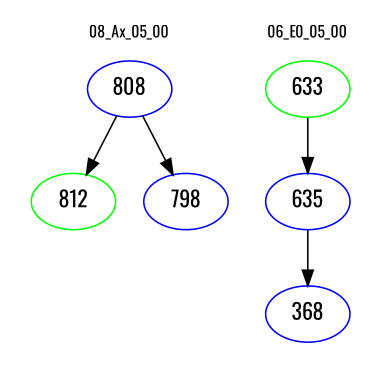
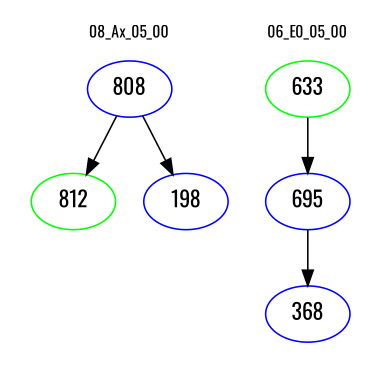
(186, 202) -> (186, 202)
(308, 202) -> (308, 202)
